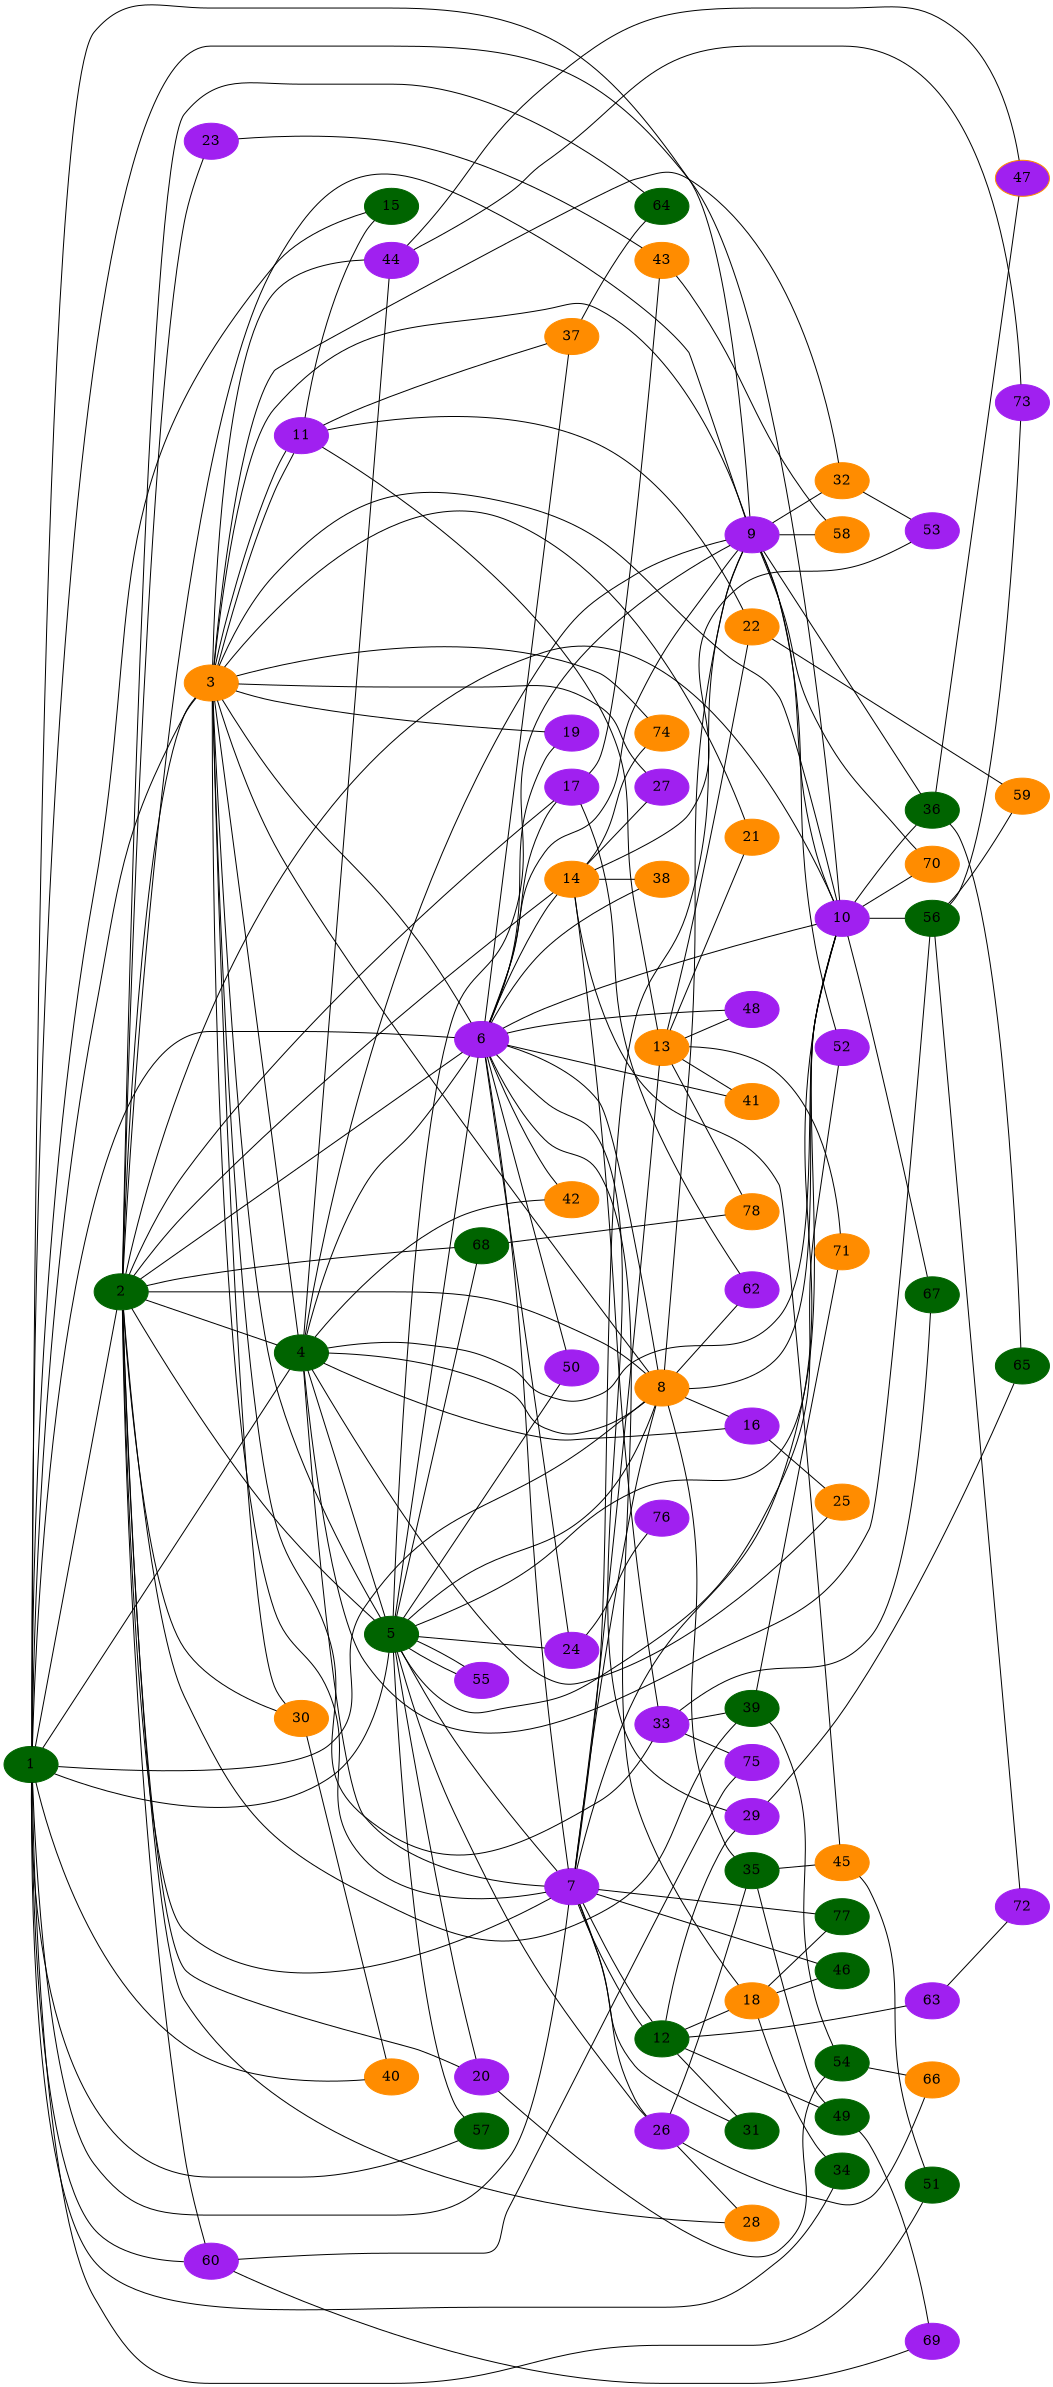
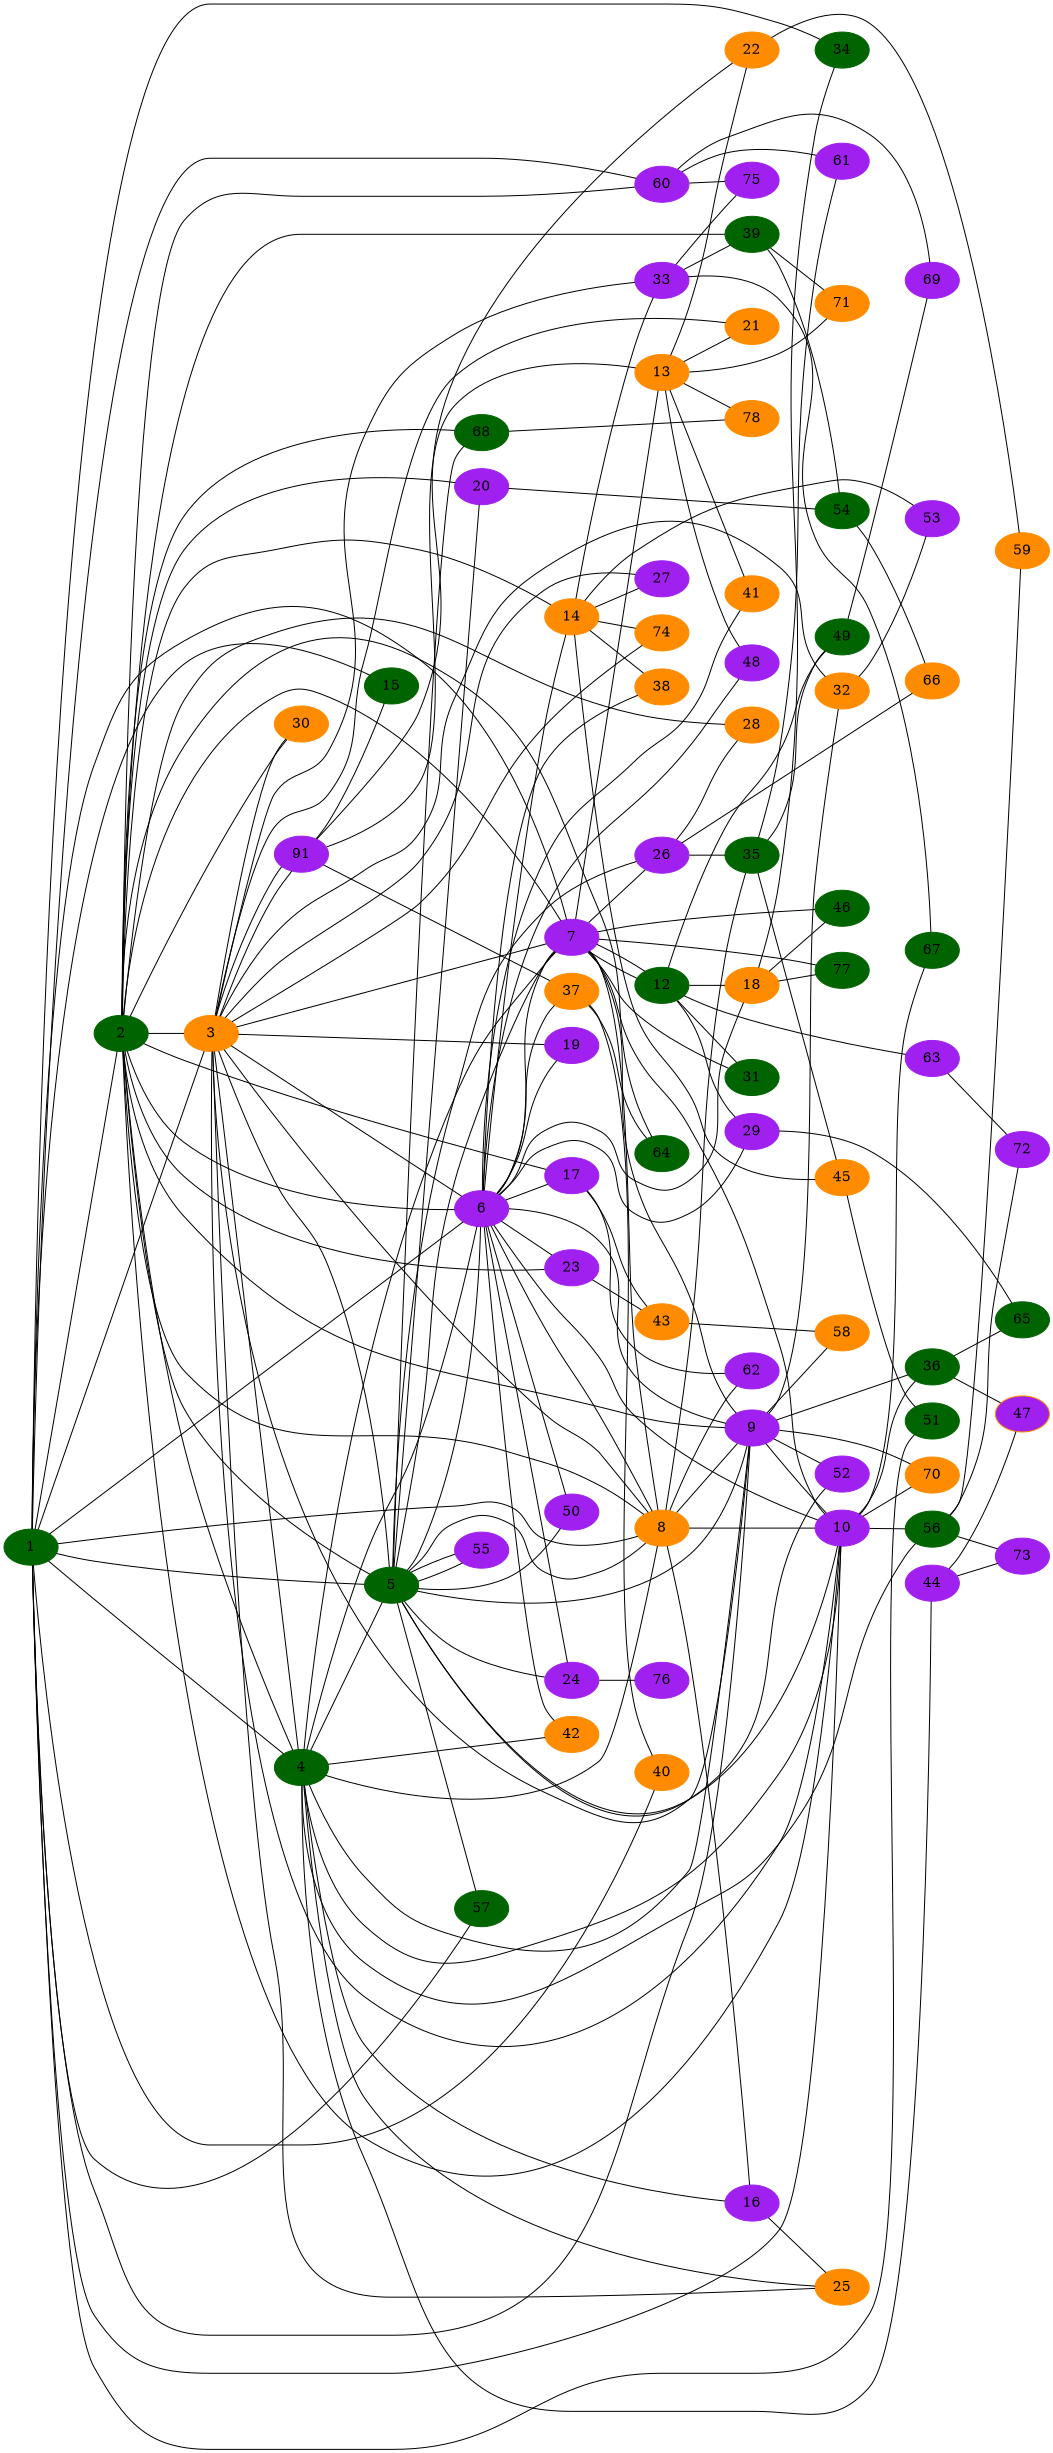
none -> (842, 161)
(232, 426) -> (268, 1918)
(301, 436) -> (301, 854)
none -> (527, 1238)
(346, 1898) -> (627, 1379)
